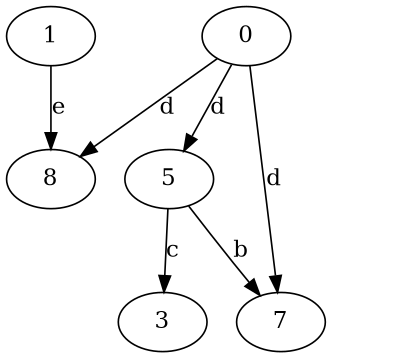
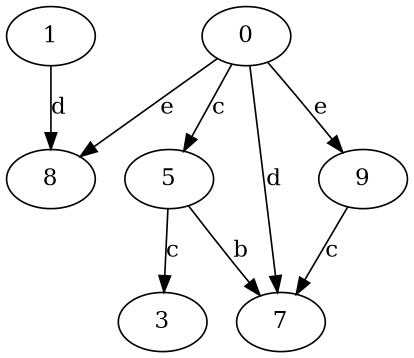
(59, 108) -> (59, 108)
(168, 108) -> (168, 108)
(219, 108) -> (219, 108)
none -> (363, 179)
